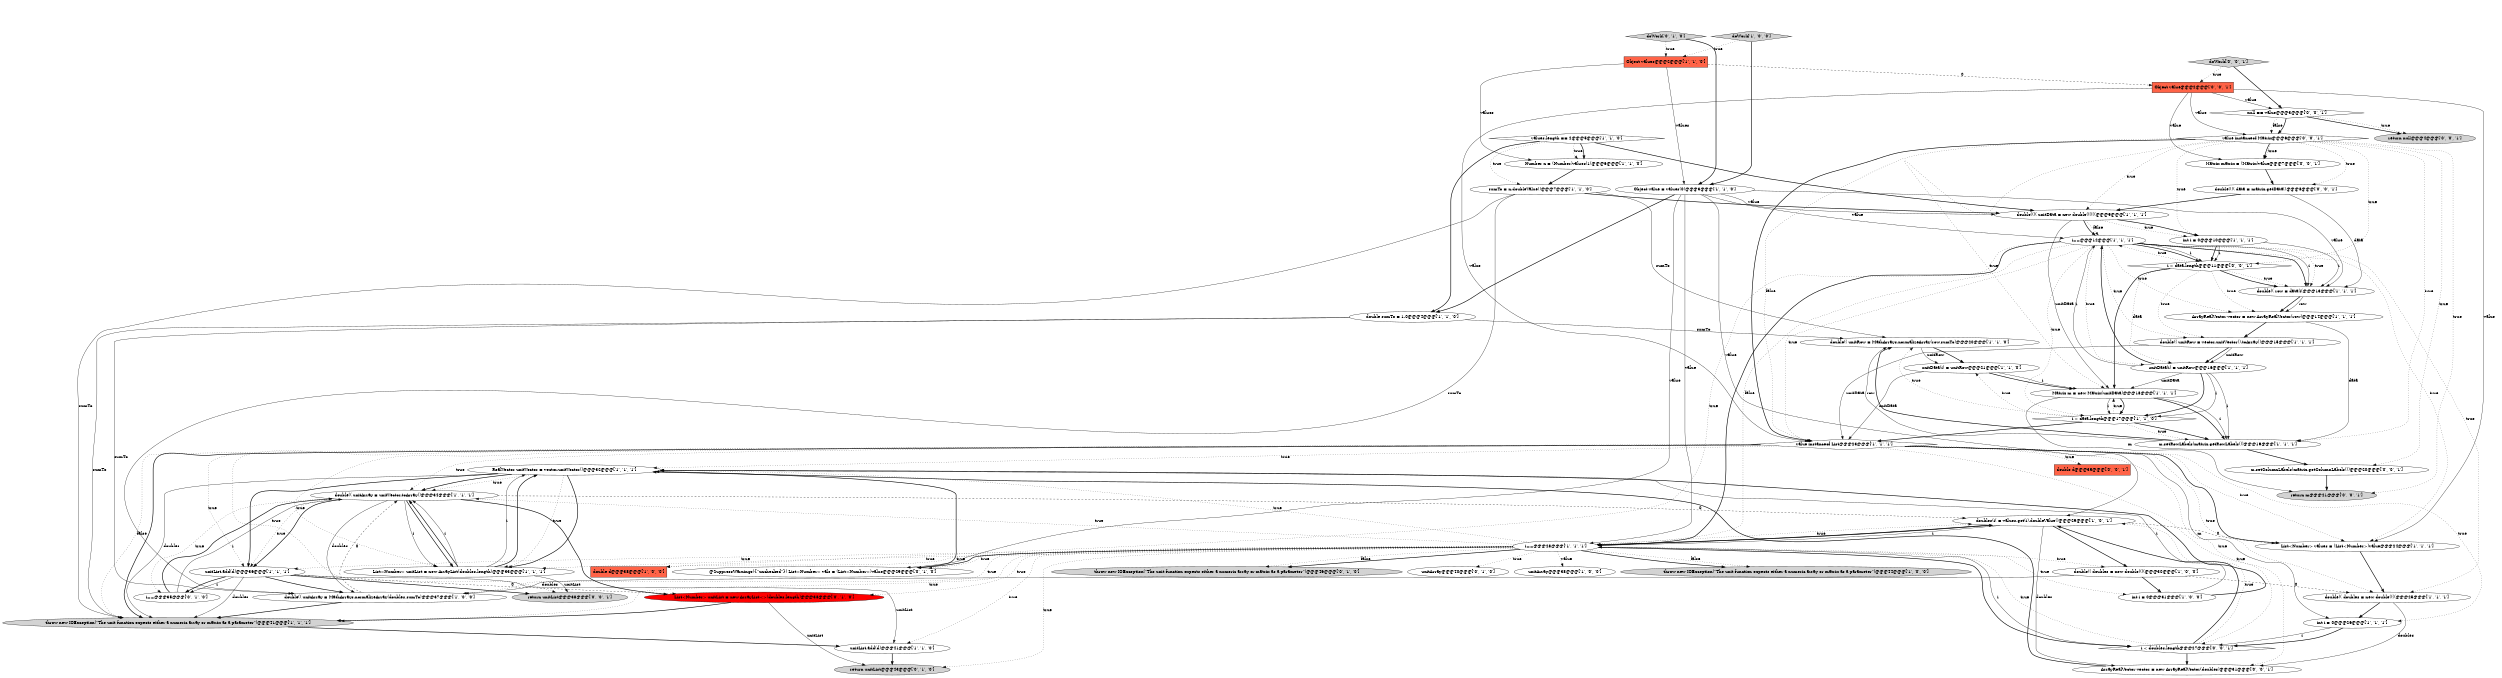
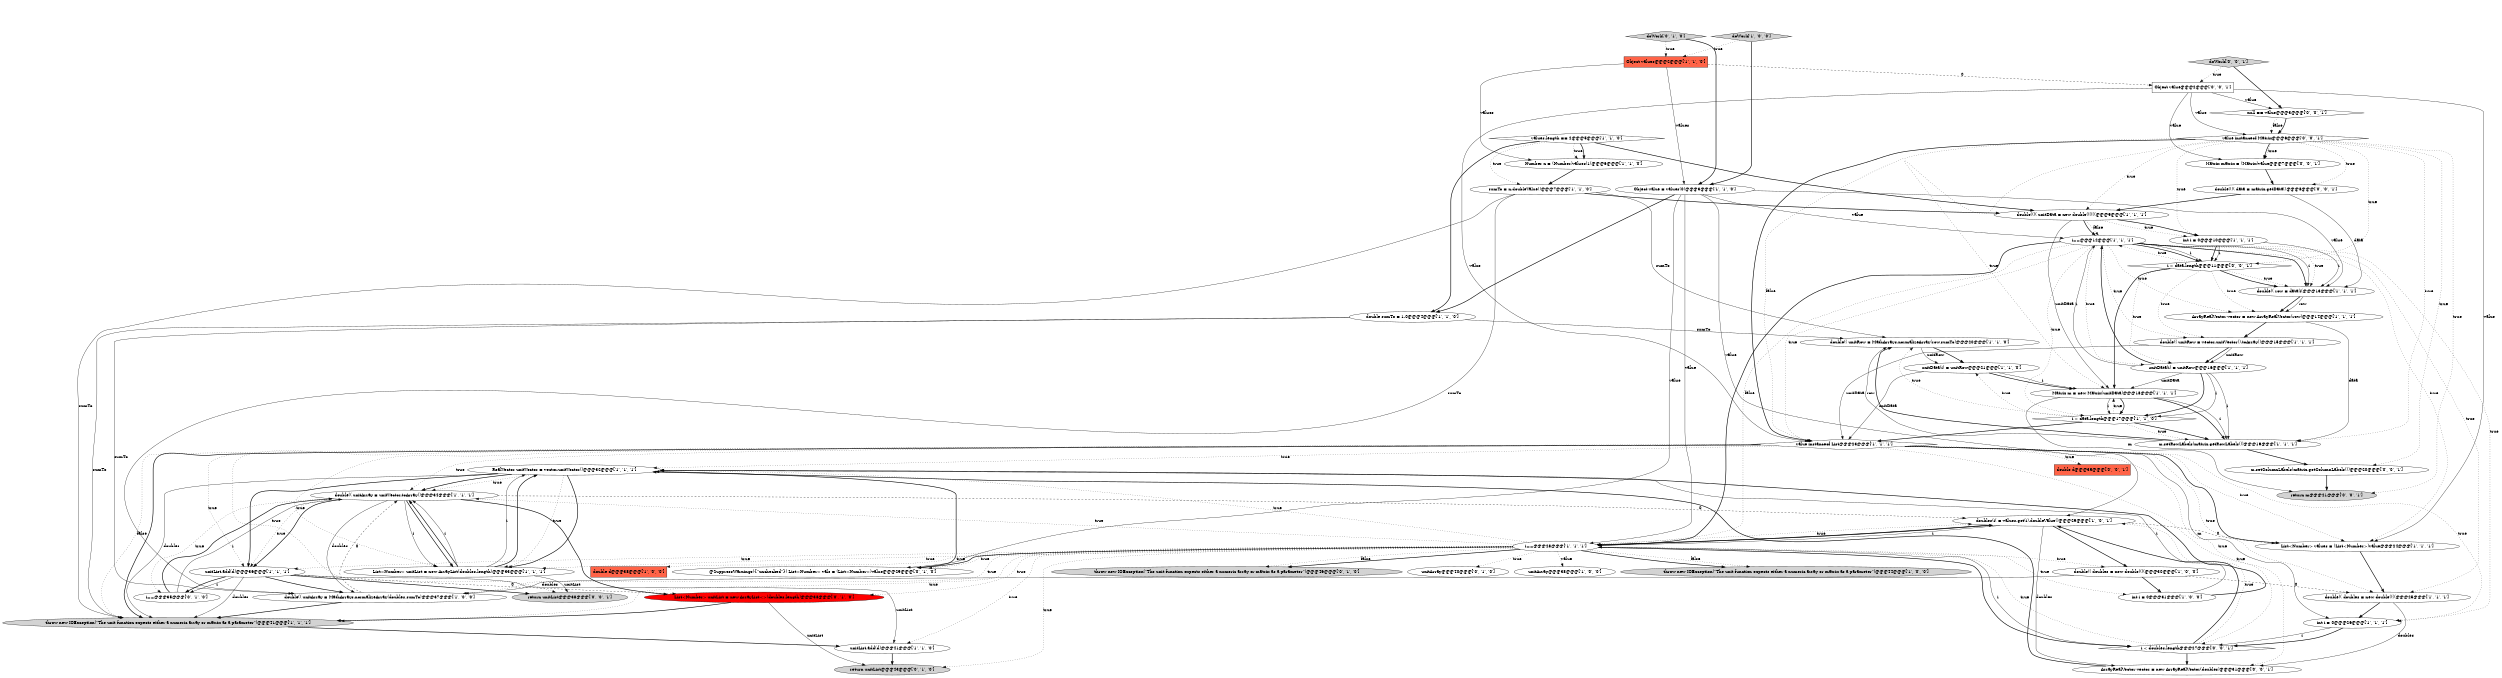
(2193, 87) -> (2193, 87)
(2425, 138) -> none
(1855, 212) -> none
(2137, 317) -> (2137, 317)
(1447, 528) -> (2450, 351)
